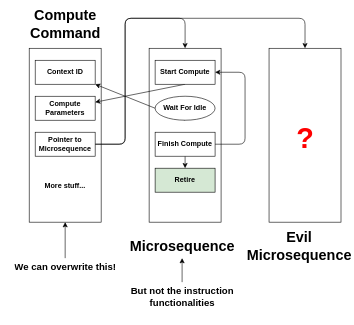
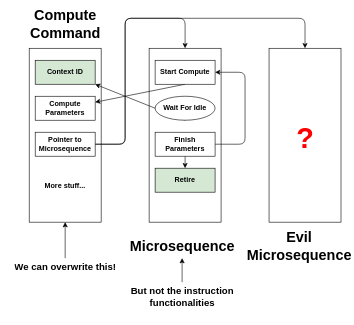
(65, 72) -> (65, 72)
(185, 144) -> (185, 144)
